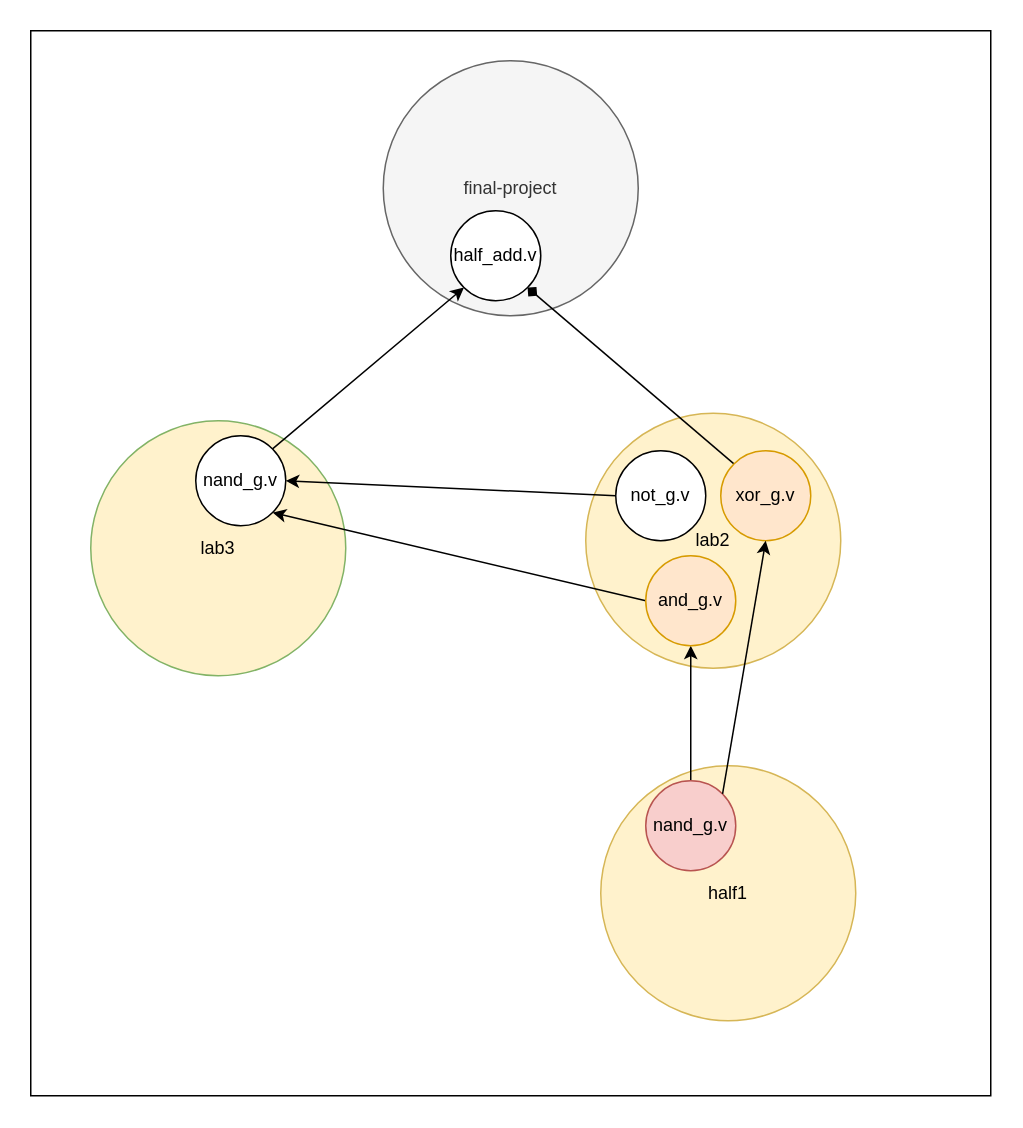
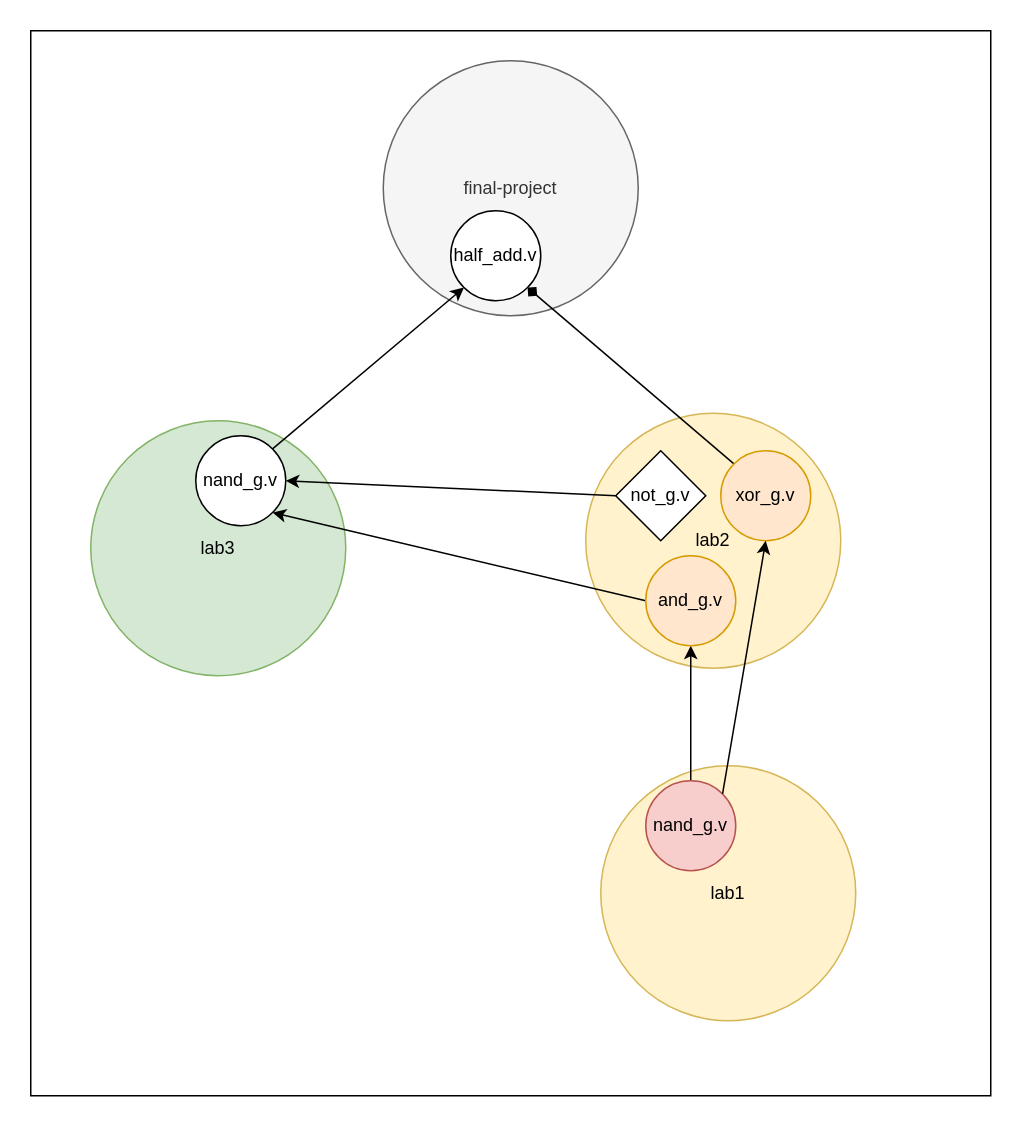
(661, 496) -> (661, 496)
(218, 548) -> (218, 548)
(728, 893) -> (728, 893)
